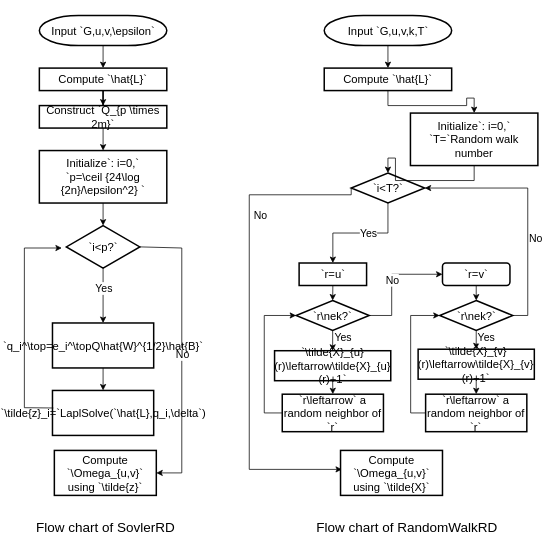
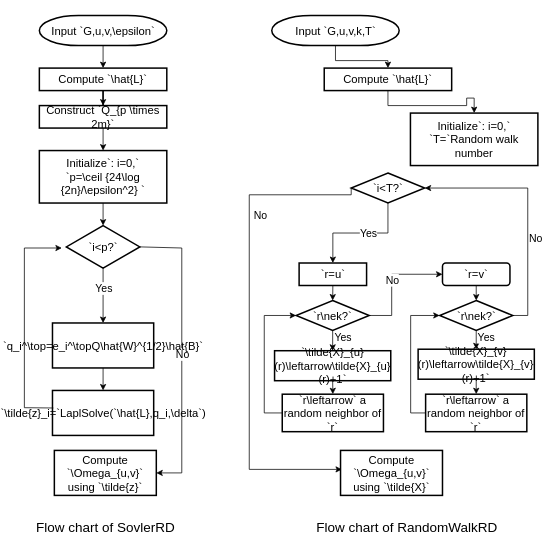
(388, 30) -> (336, 30)
(417, 180) -> none
